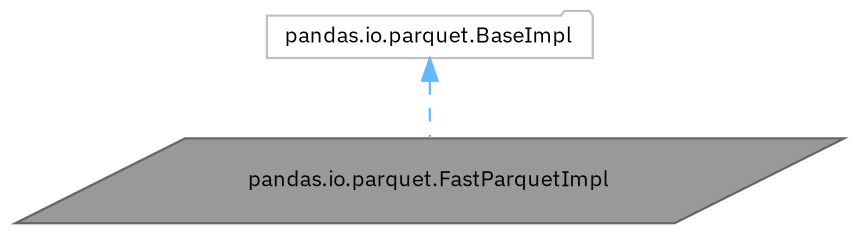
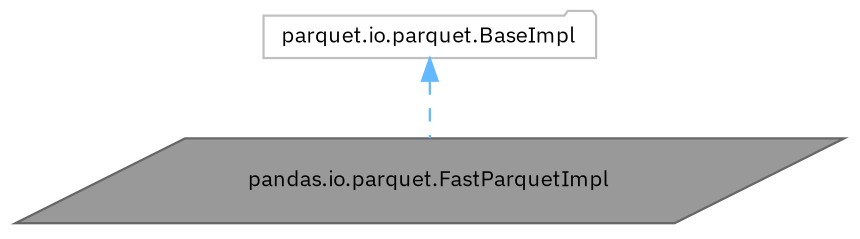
(430, 37) -> (430, 37)
